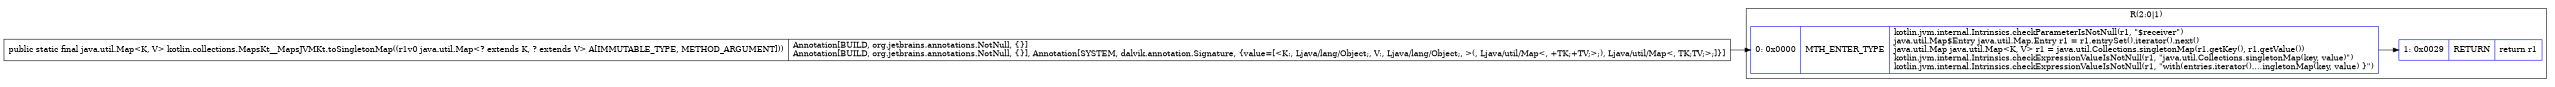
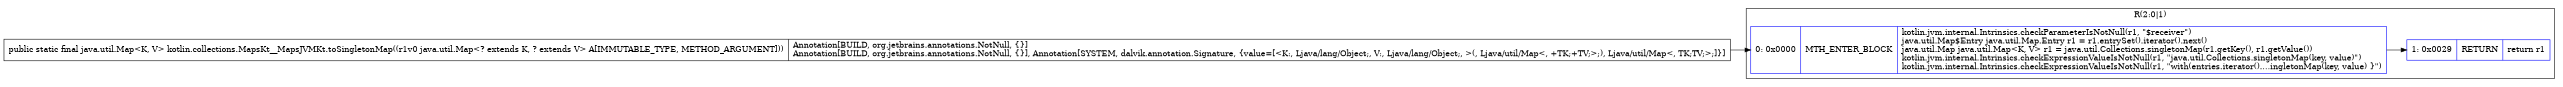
(1845, 50) -> (1849, 50)
